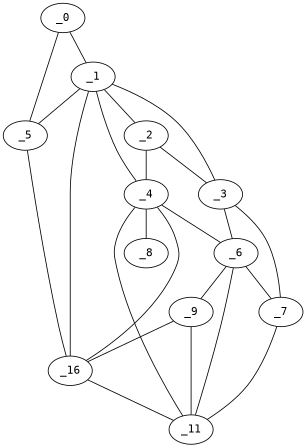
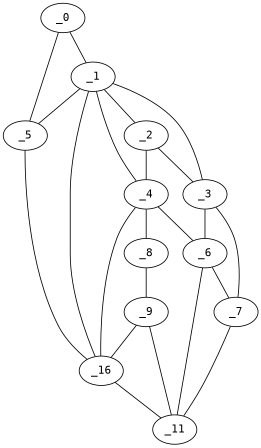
(214, 283) -> (146, 283)
(131, 314) -> none
